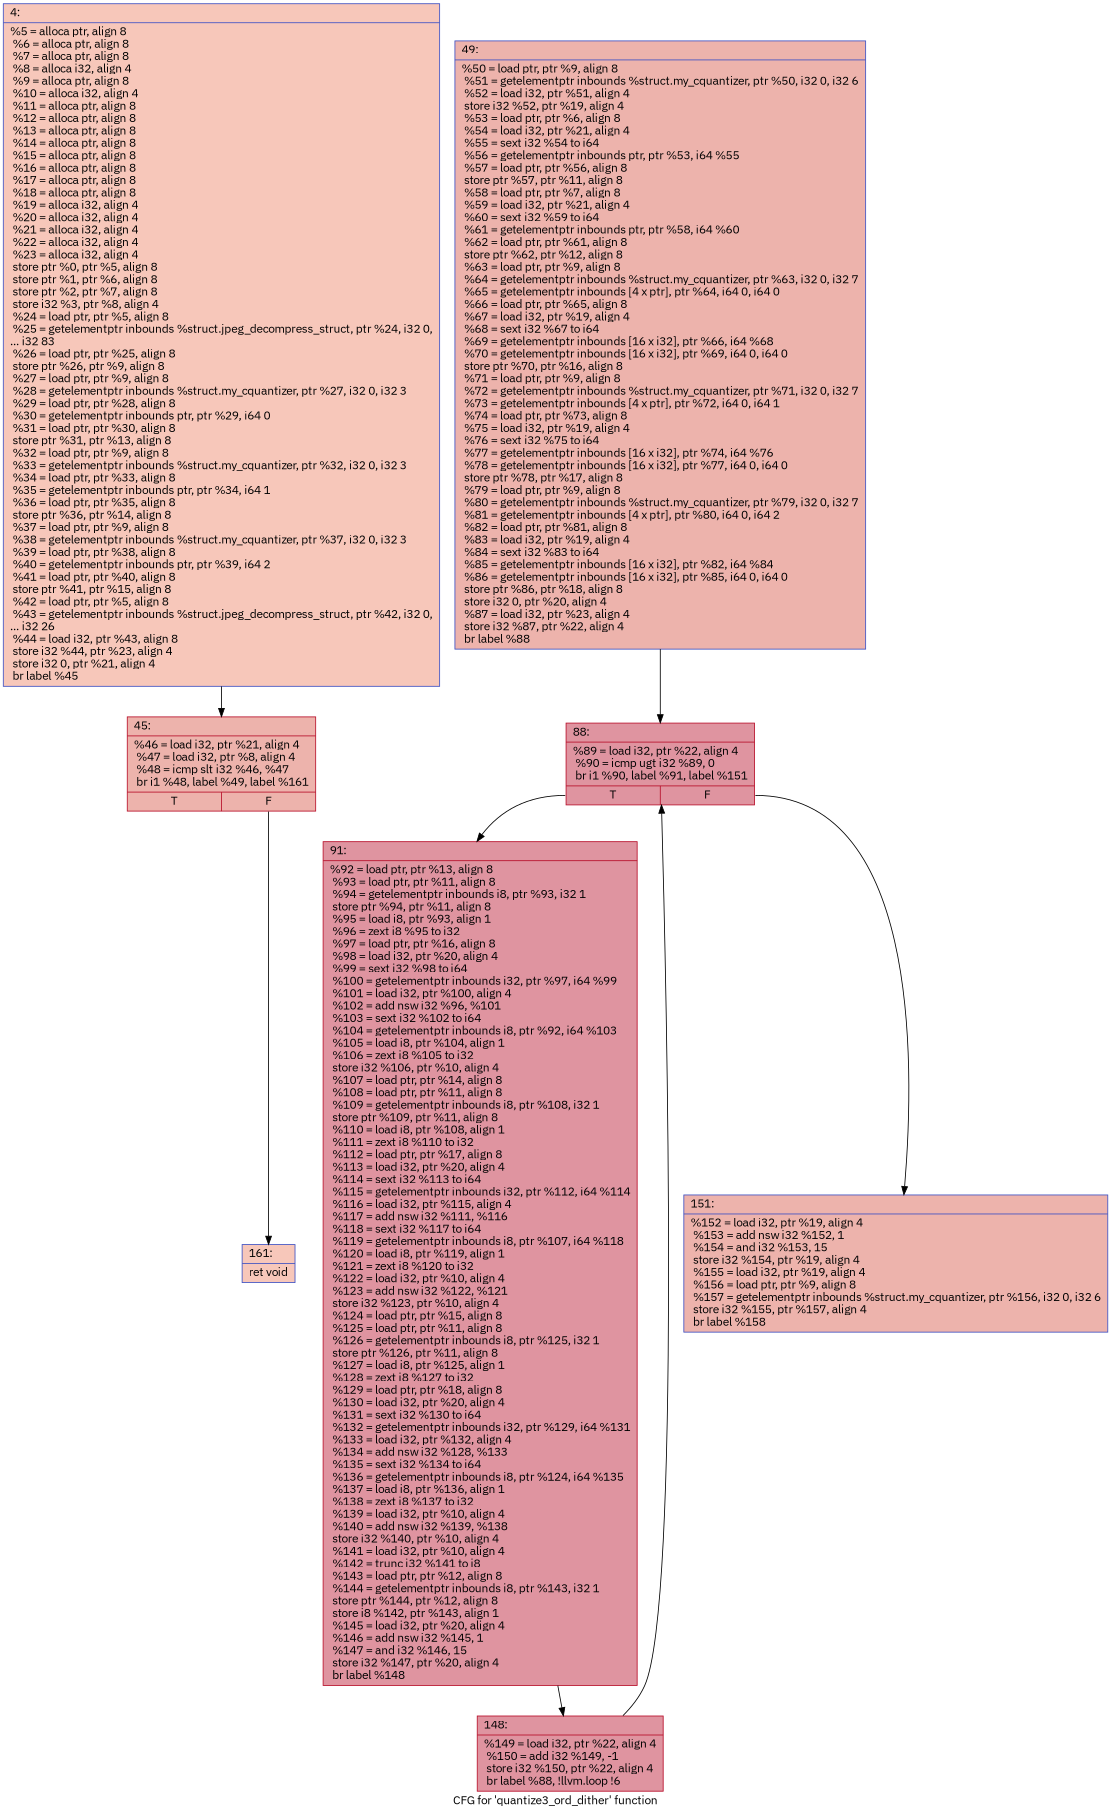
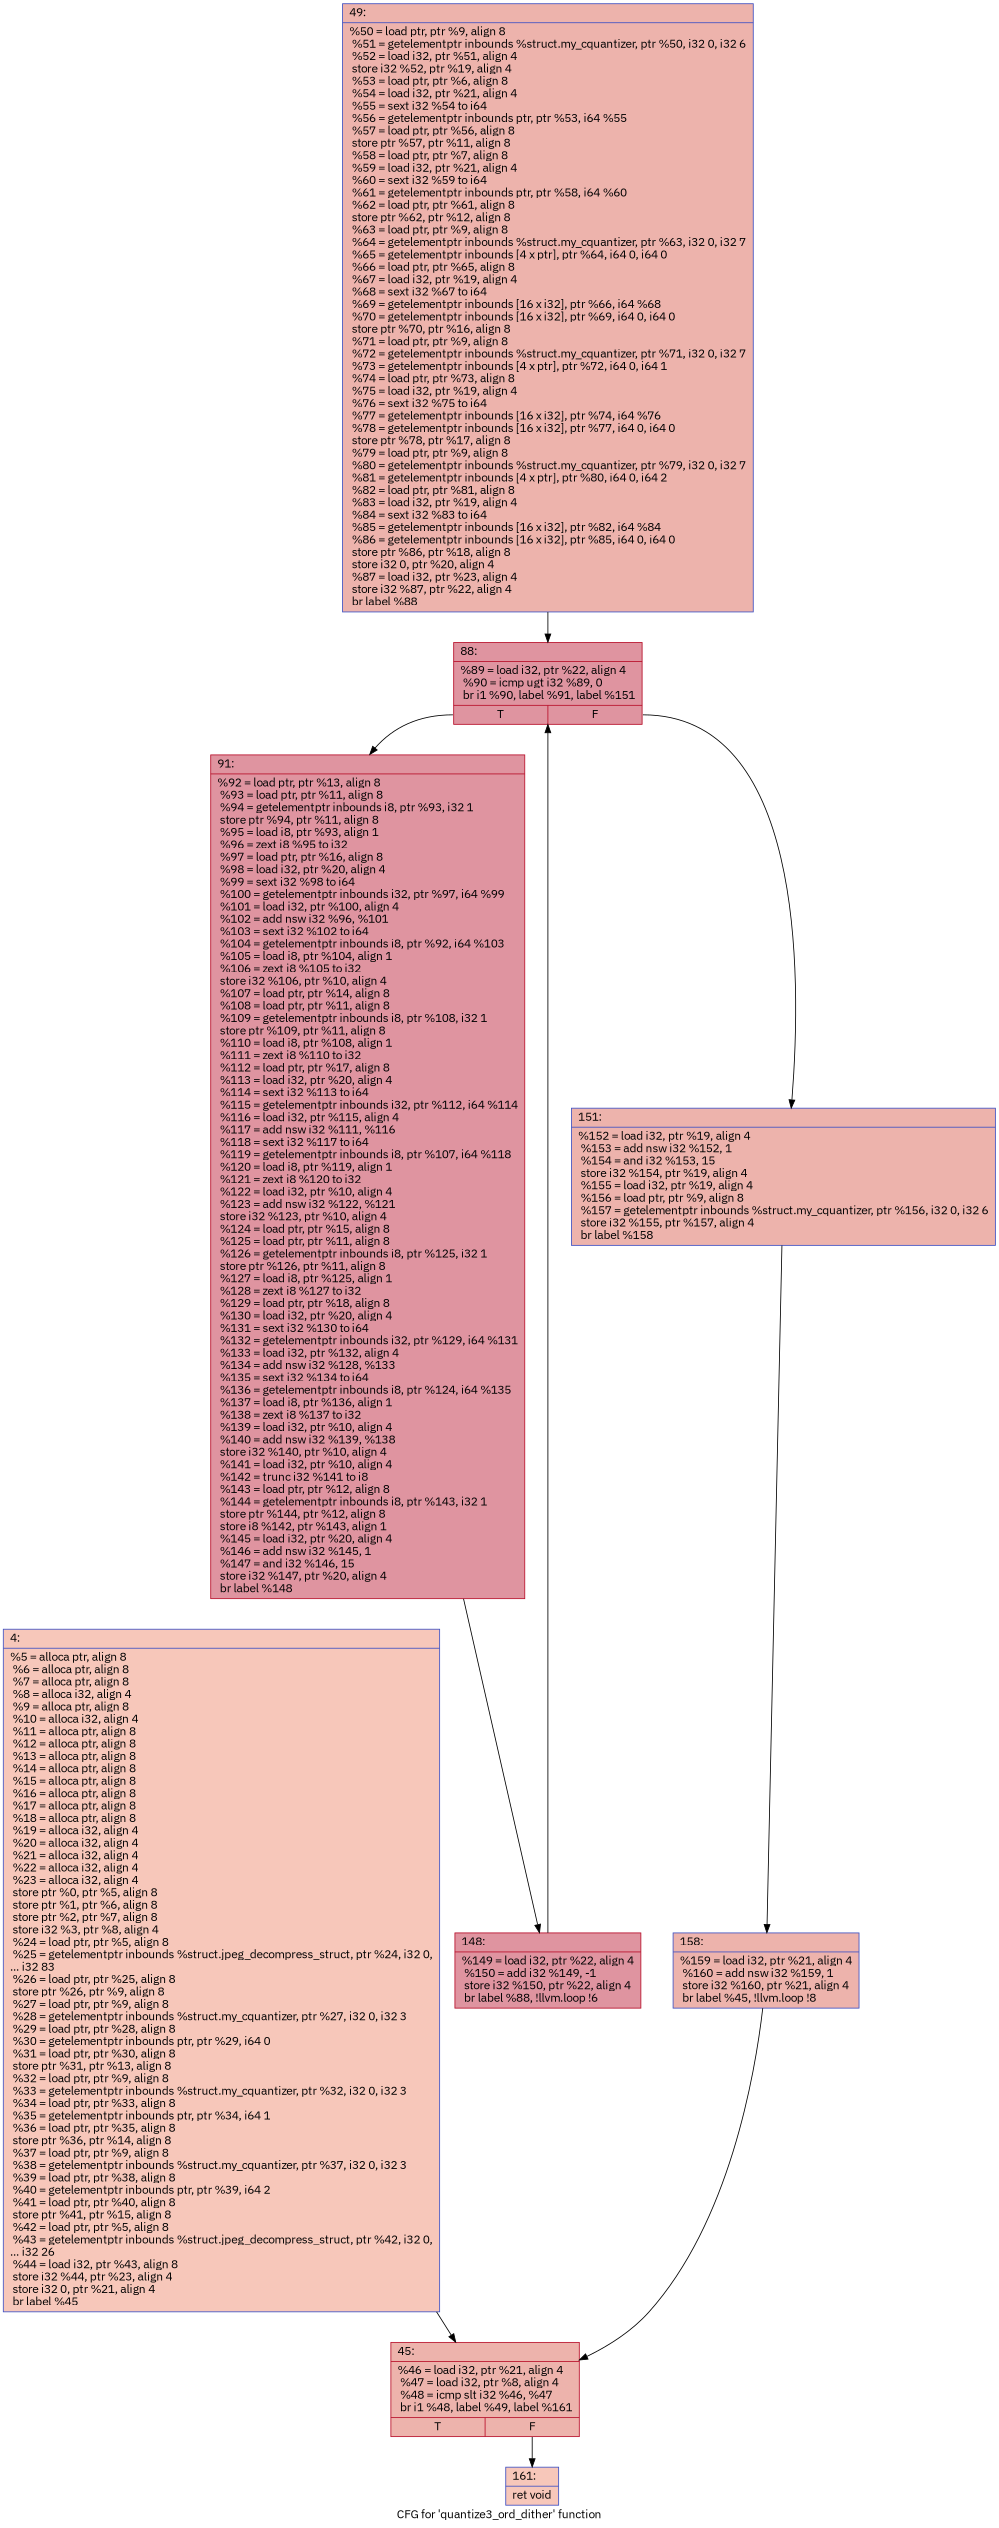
none -> (766, 1971)
